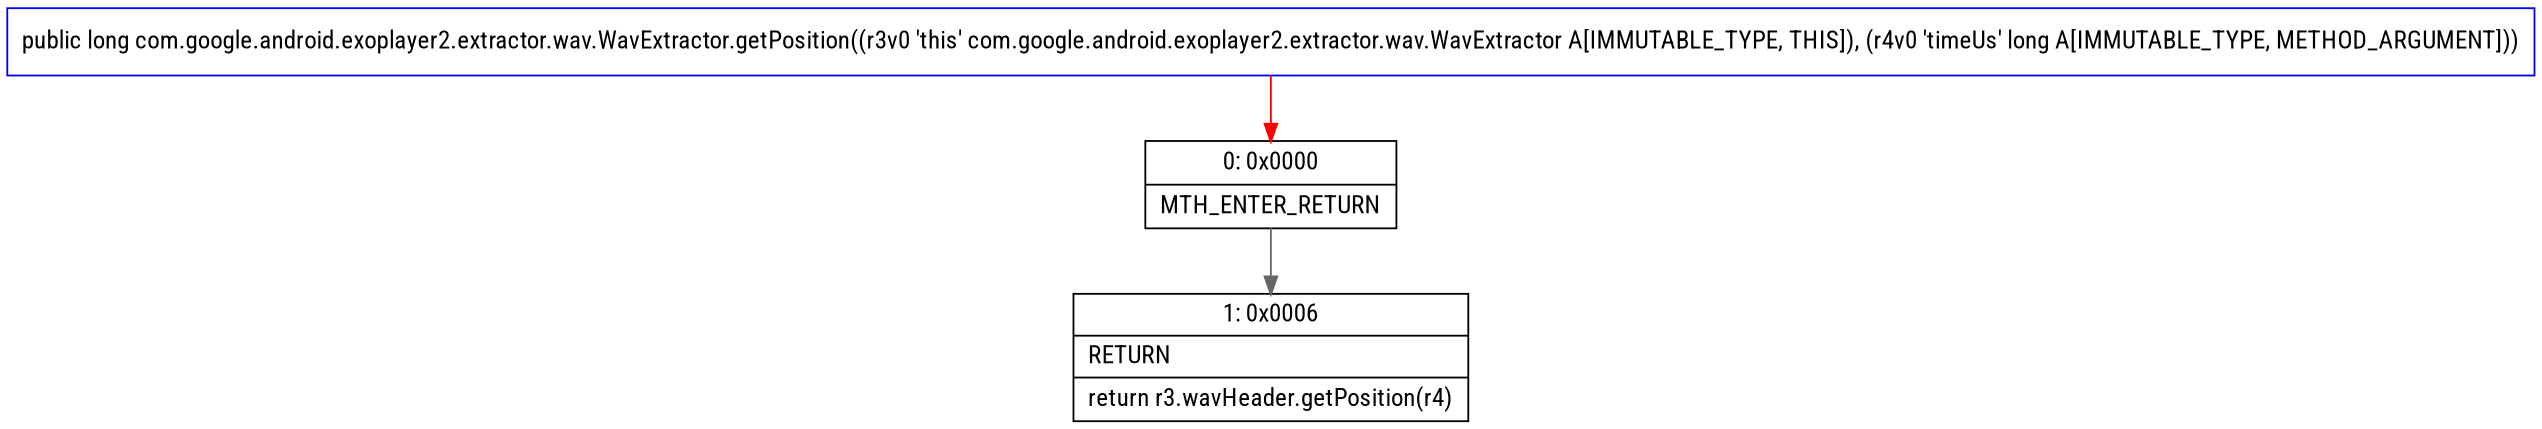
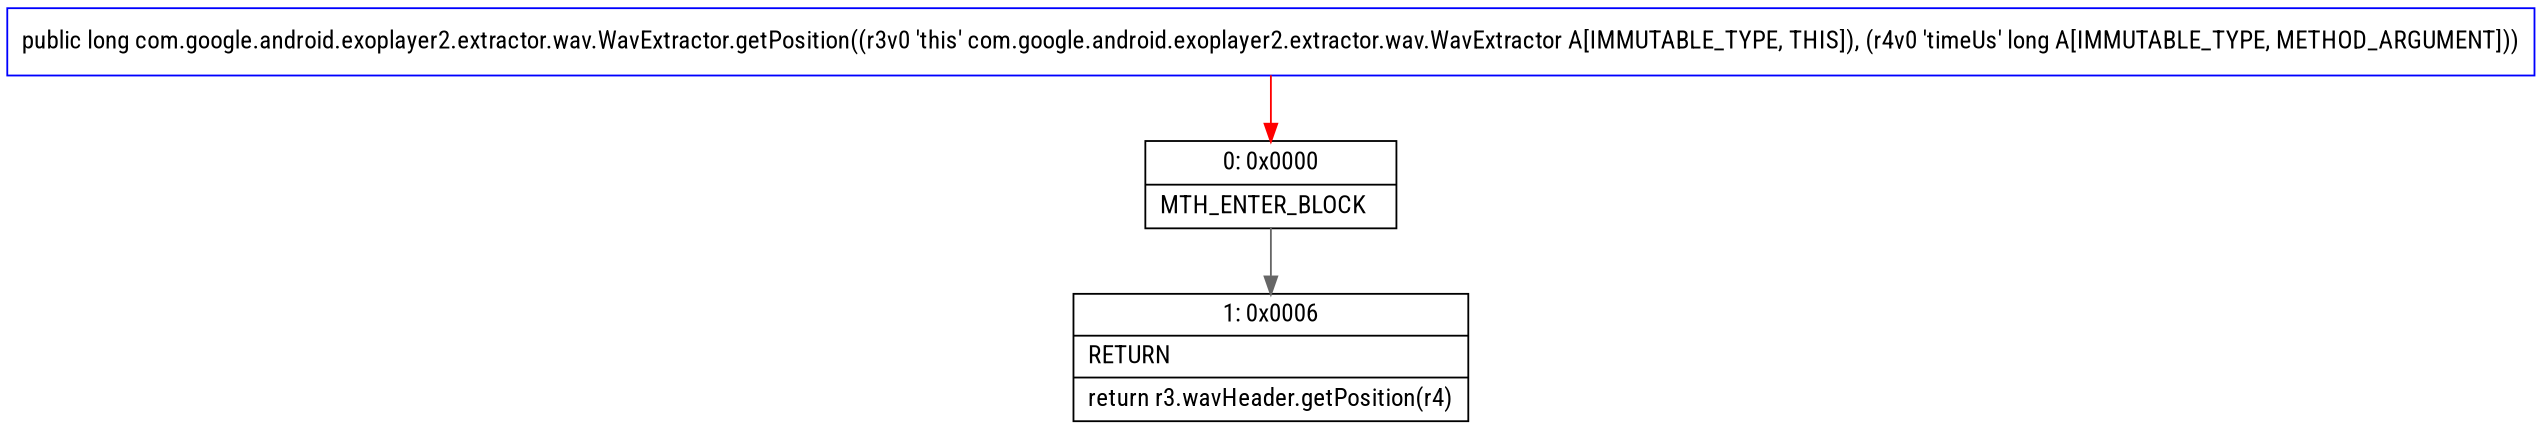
(1271, 206) -> (1264, 206)
